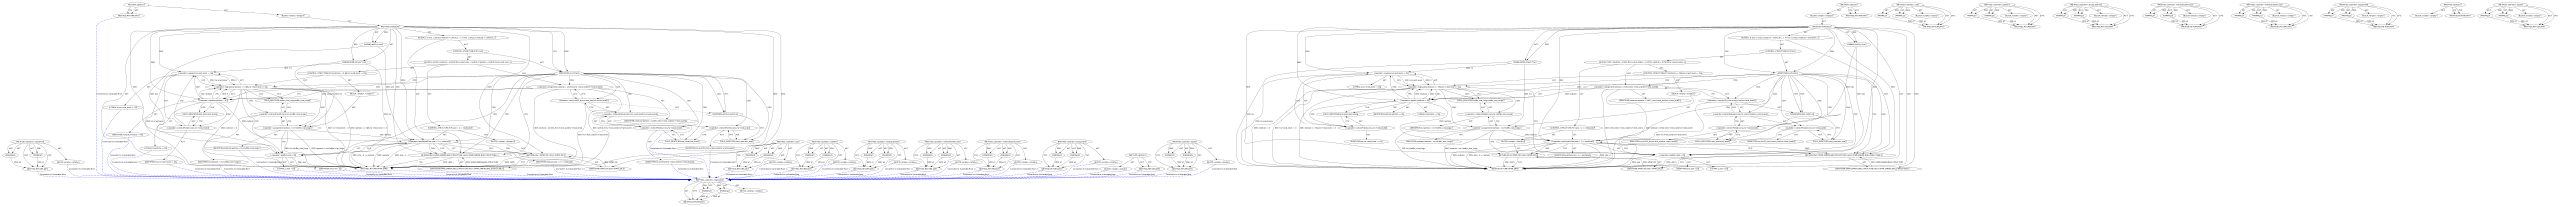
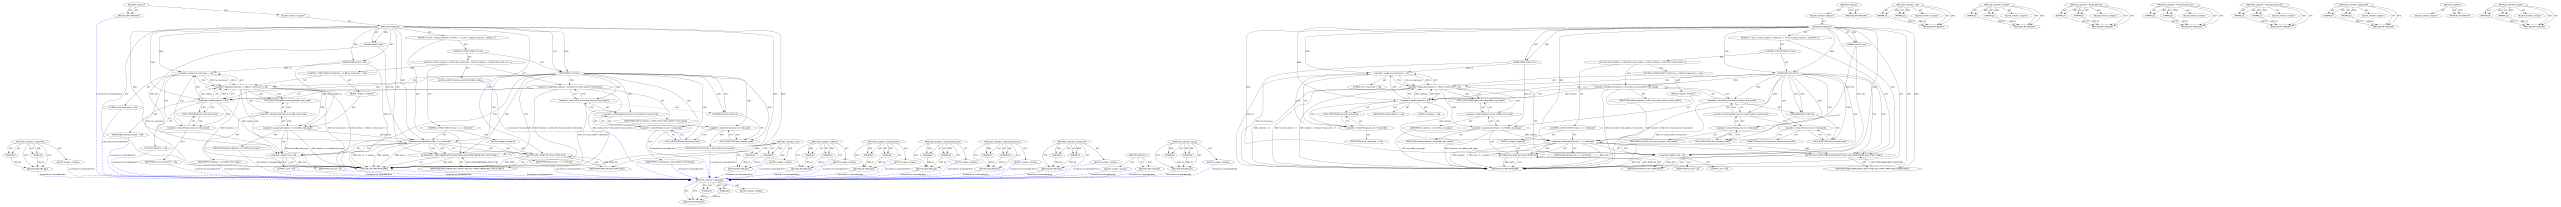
none -> (460, 80)
